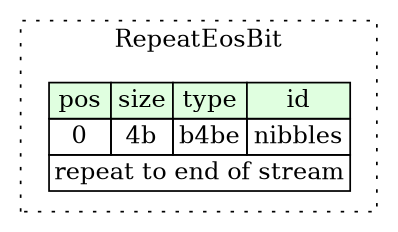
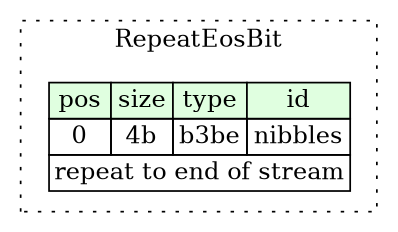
(210, 136) -> (210, 136)
